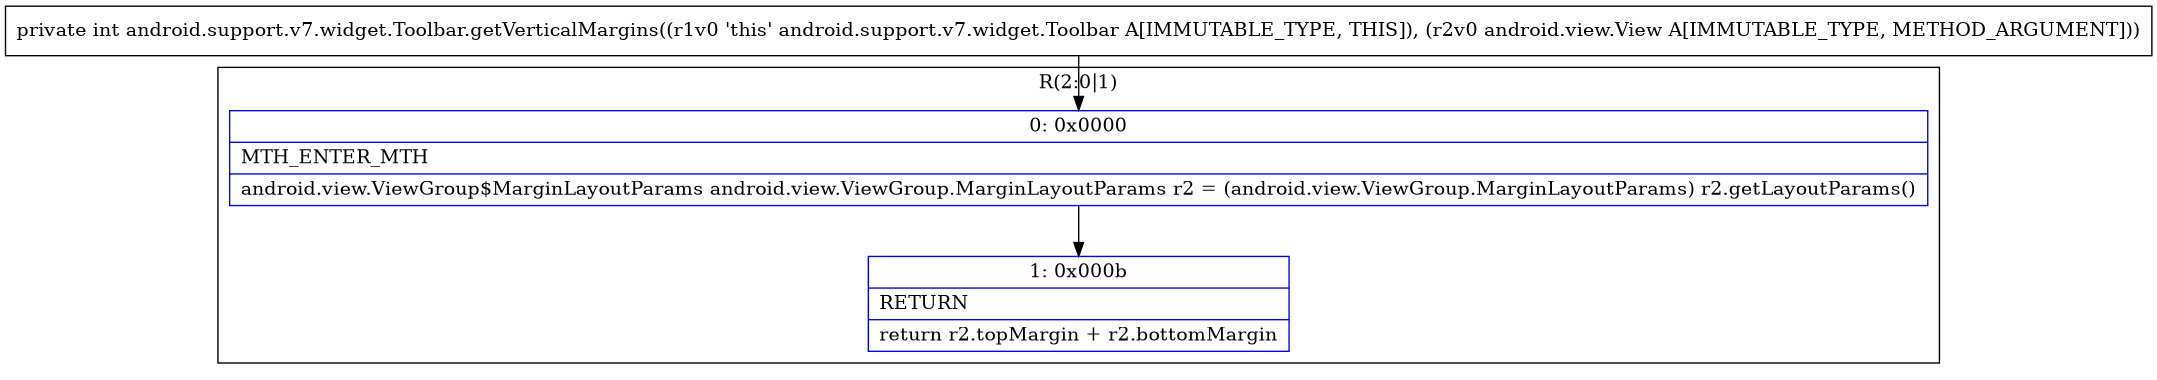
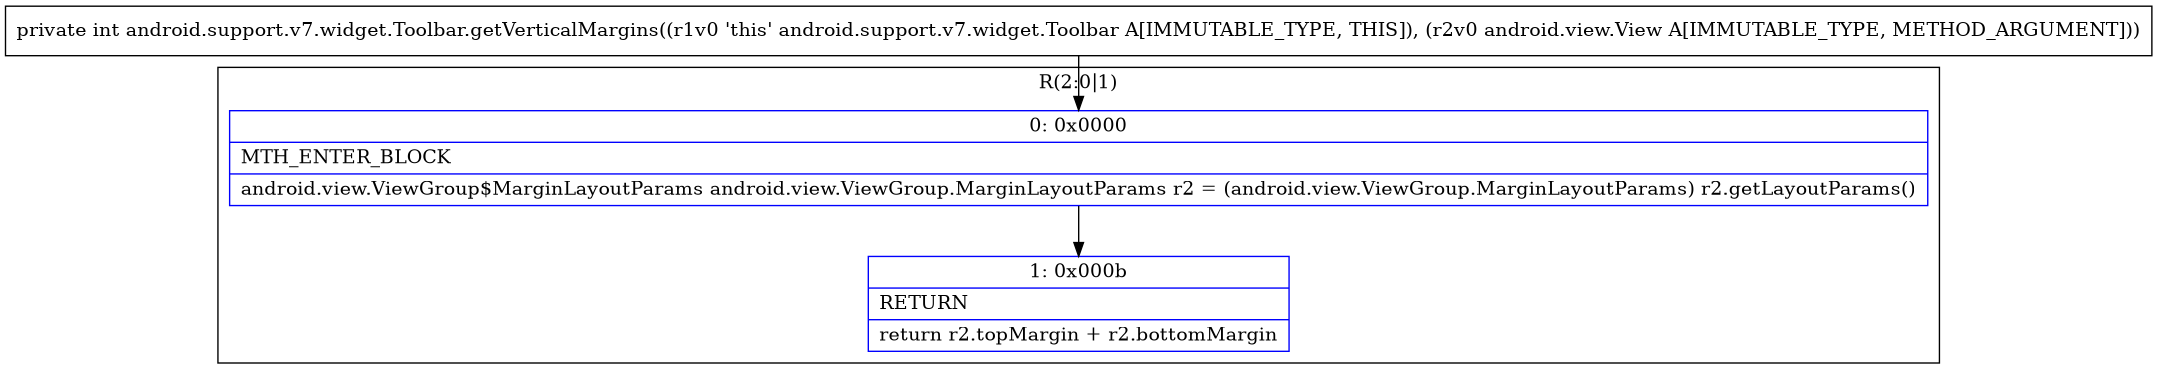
(335, 157) -> (346, 157)
